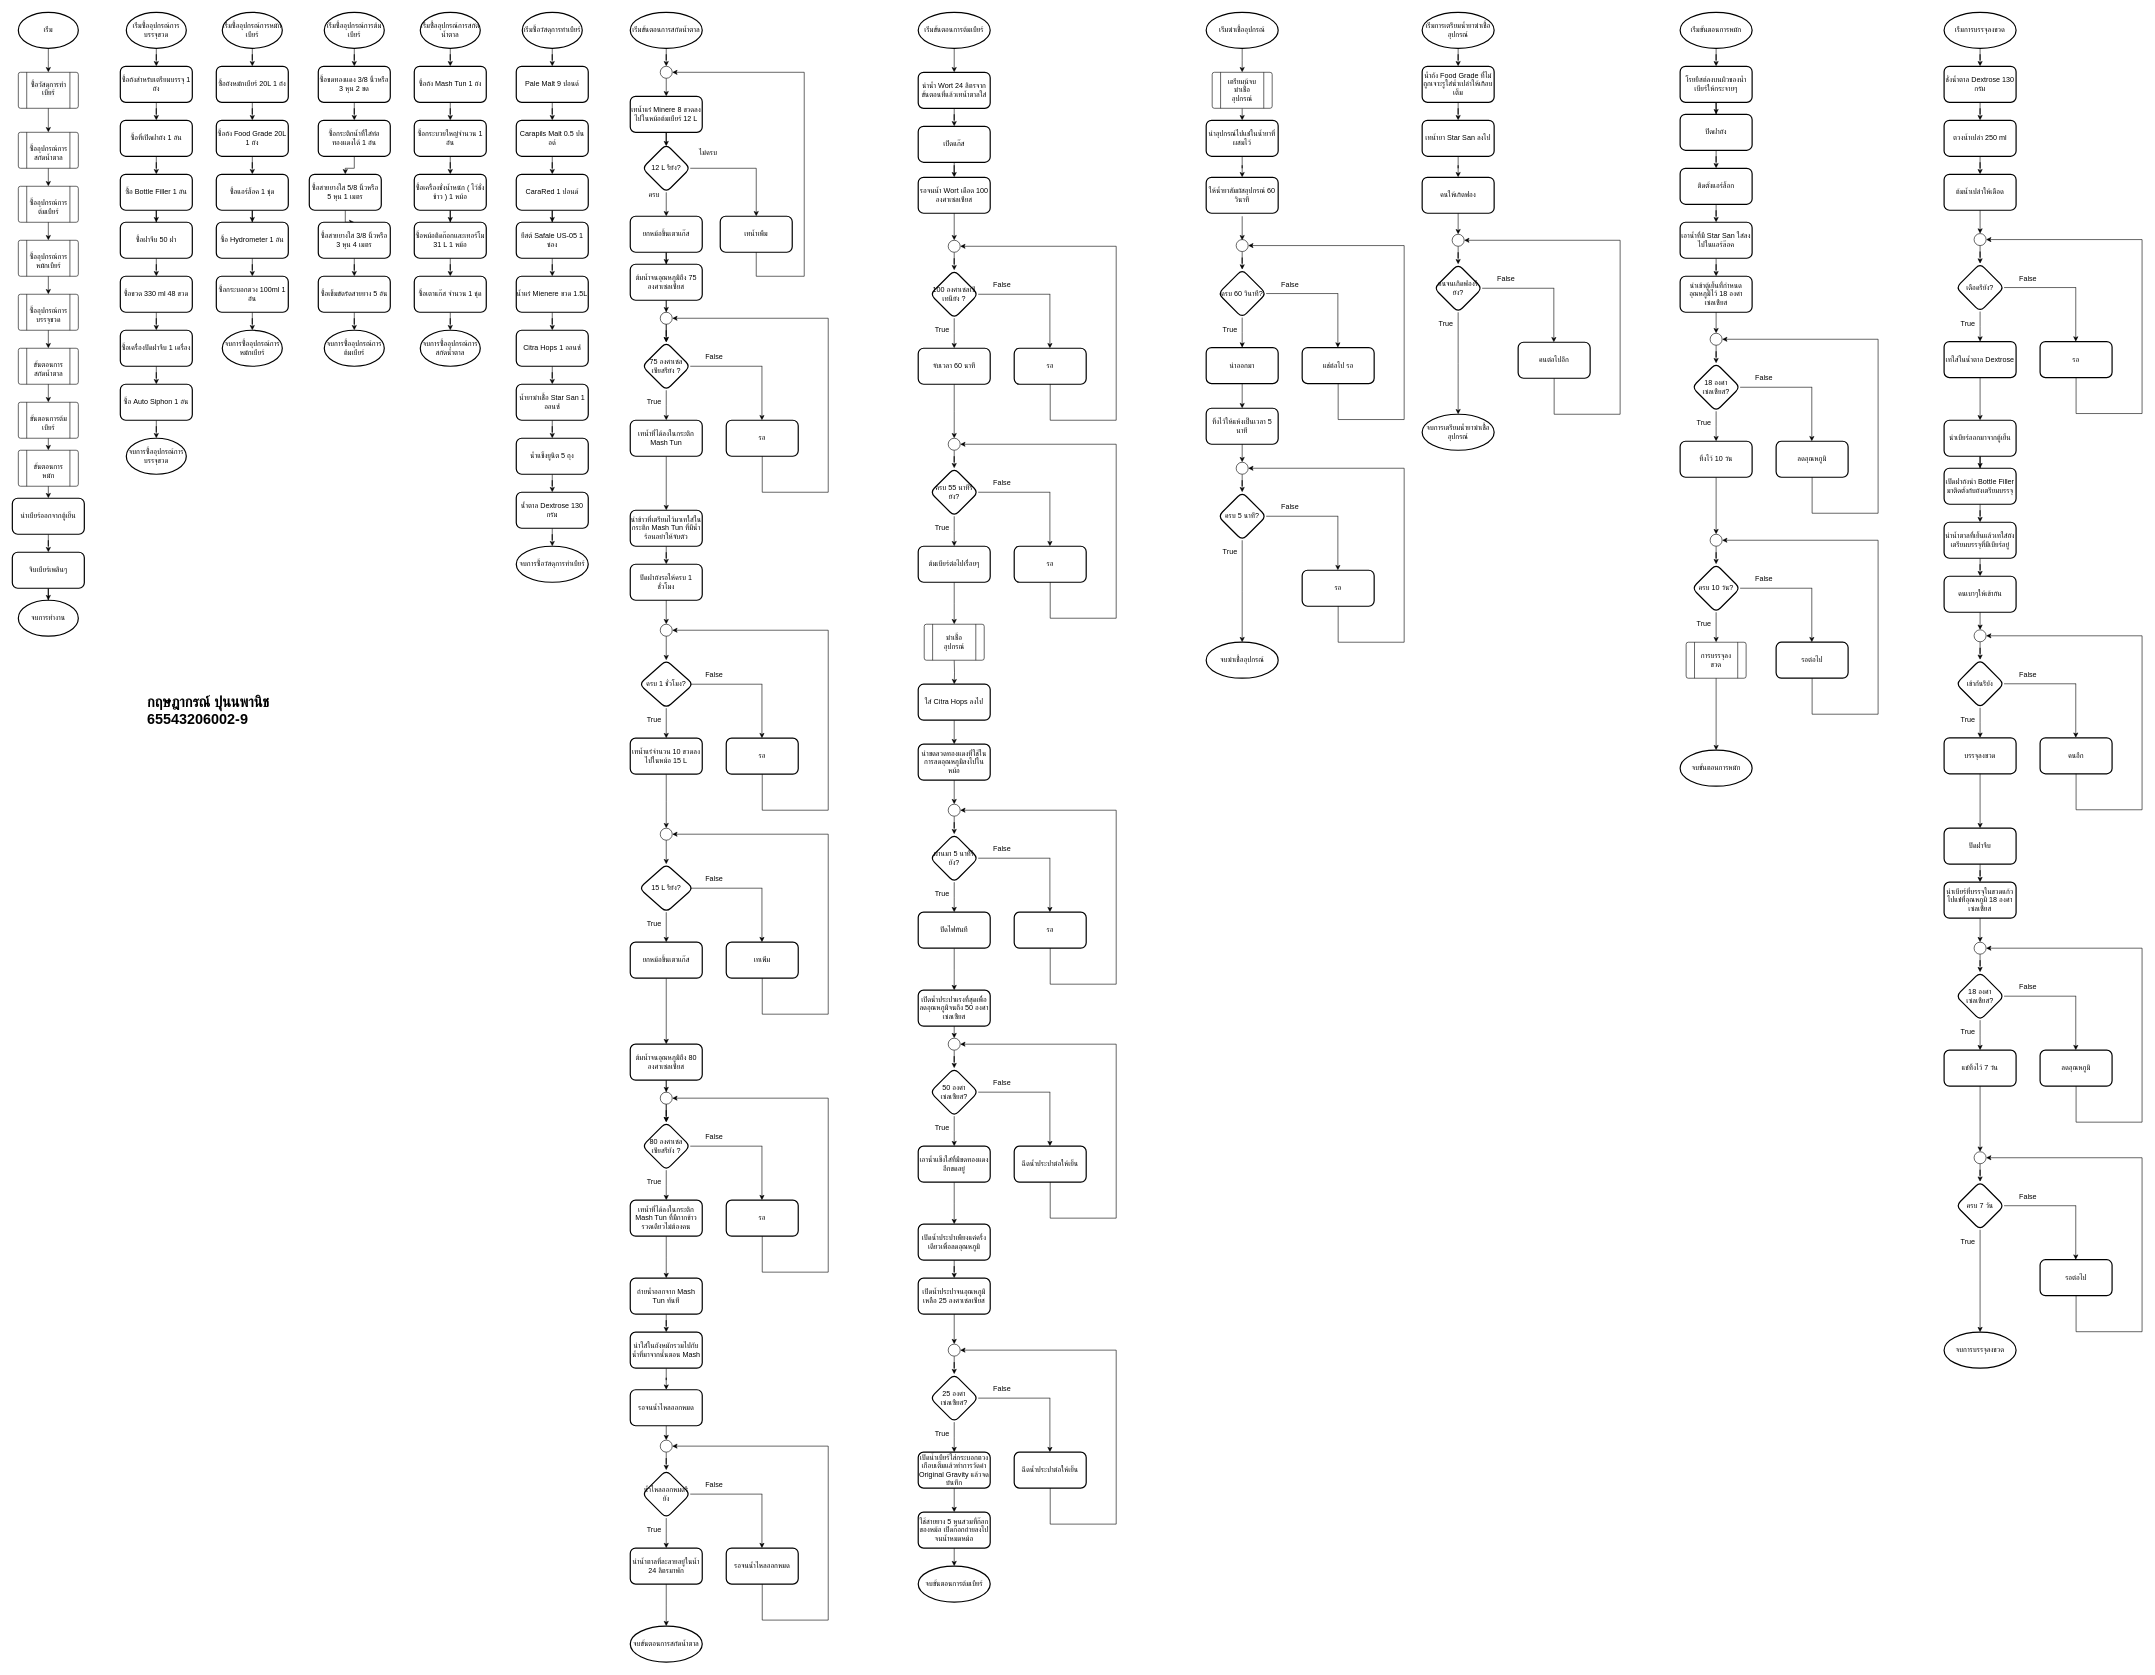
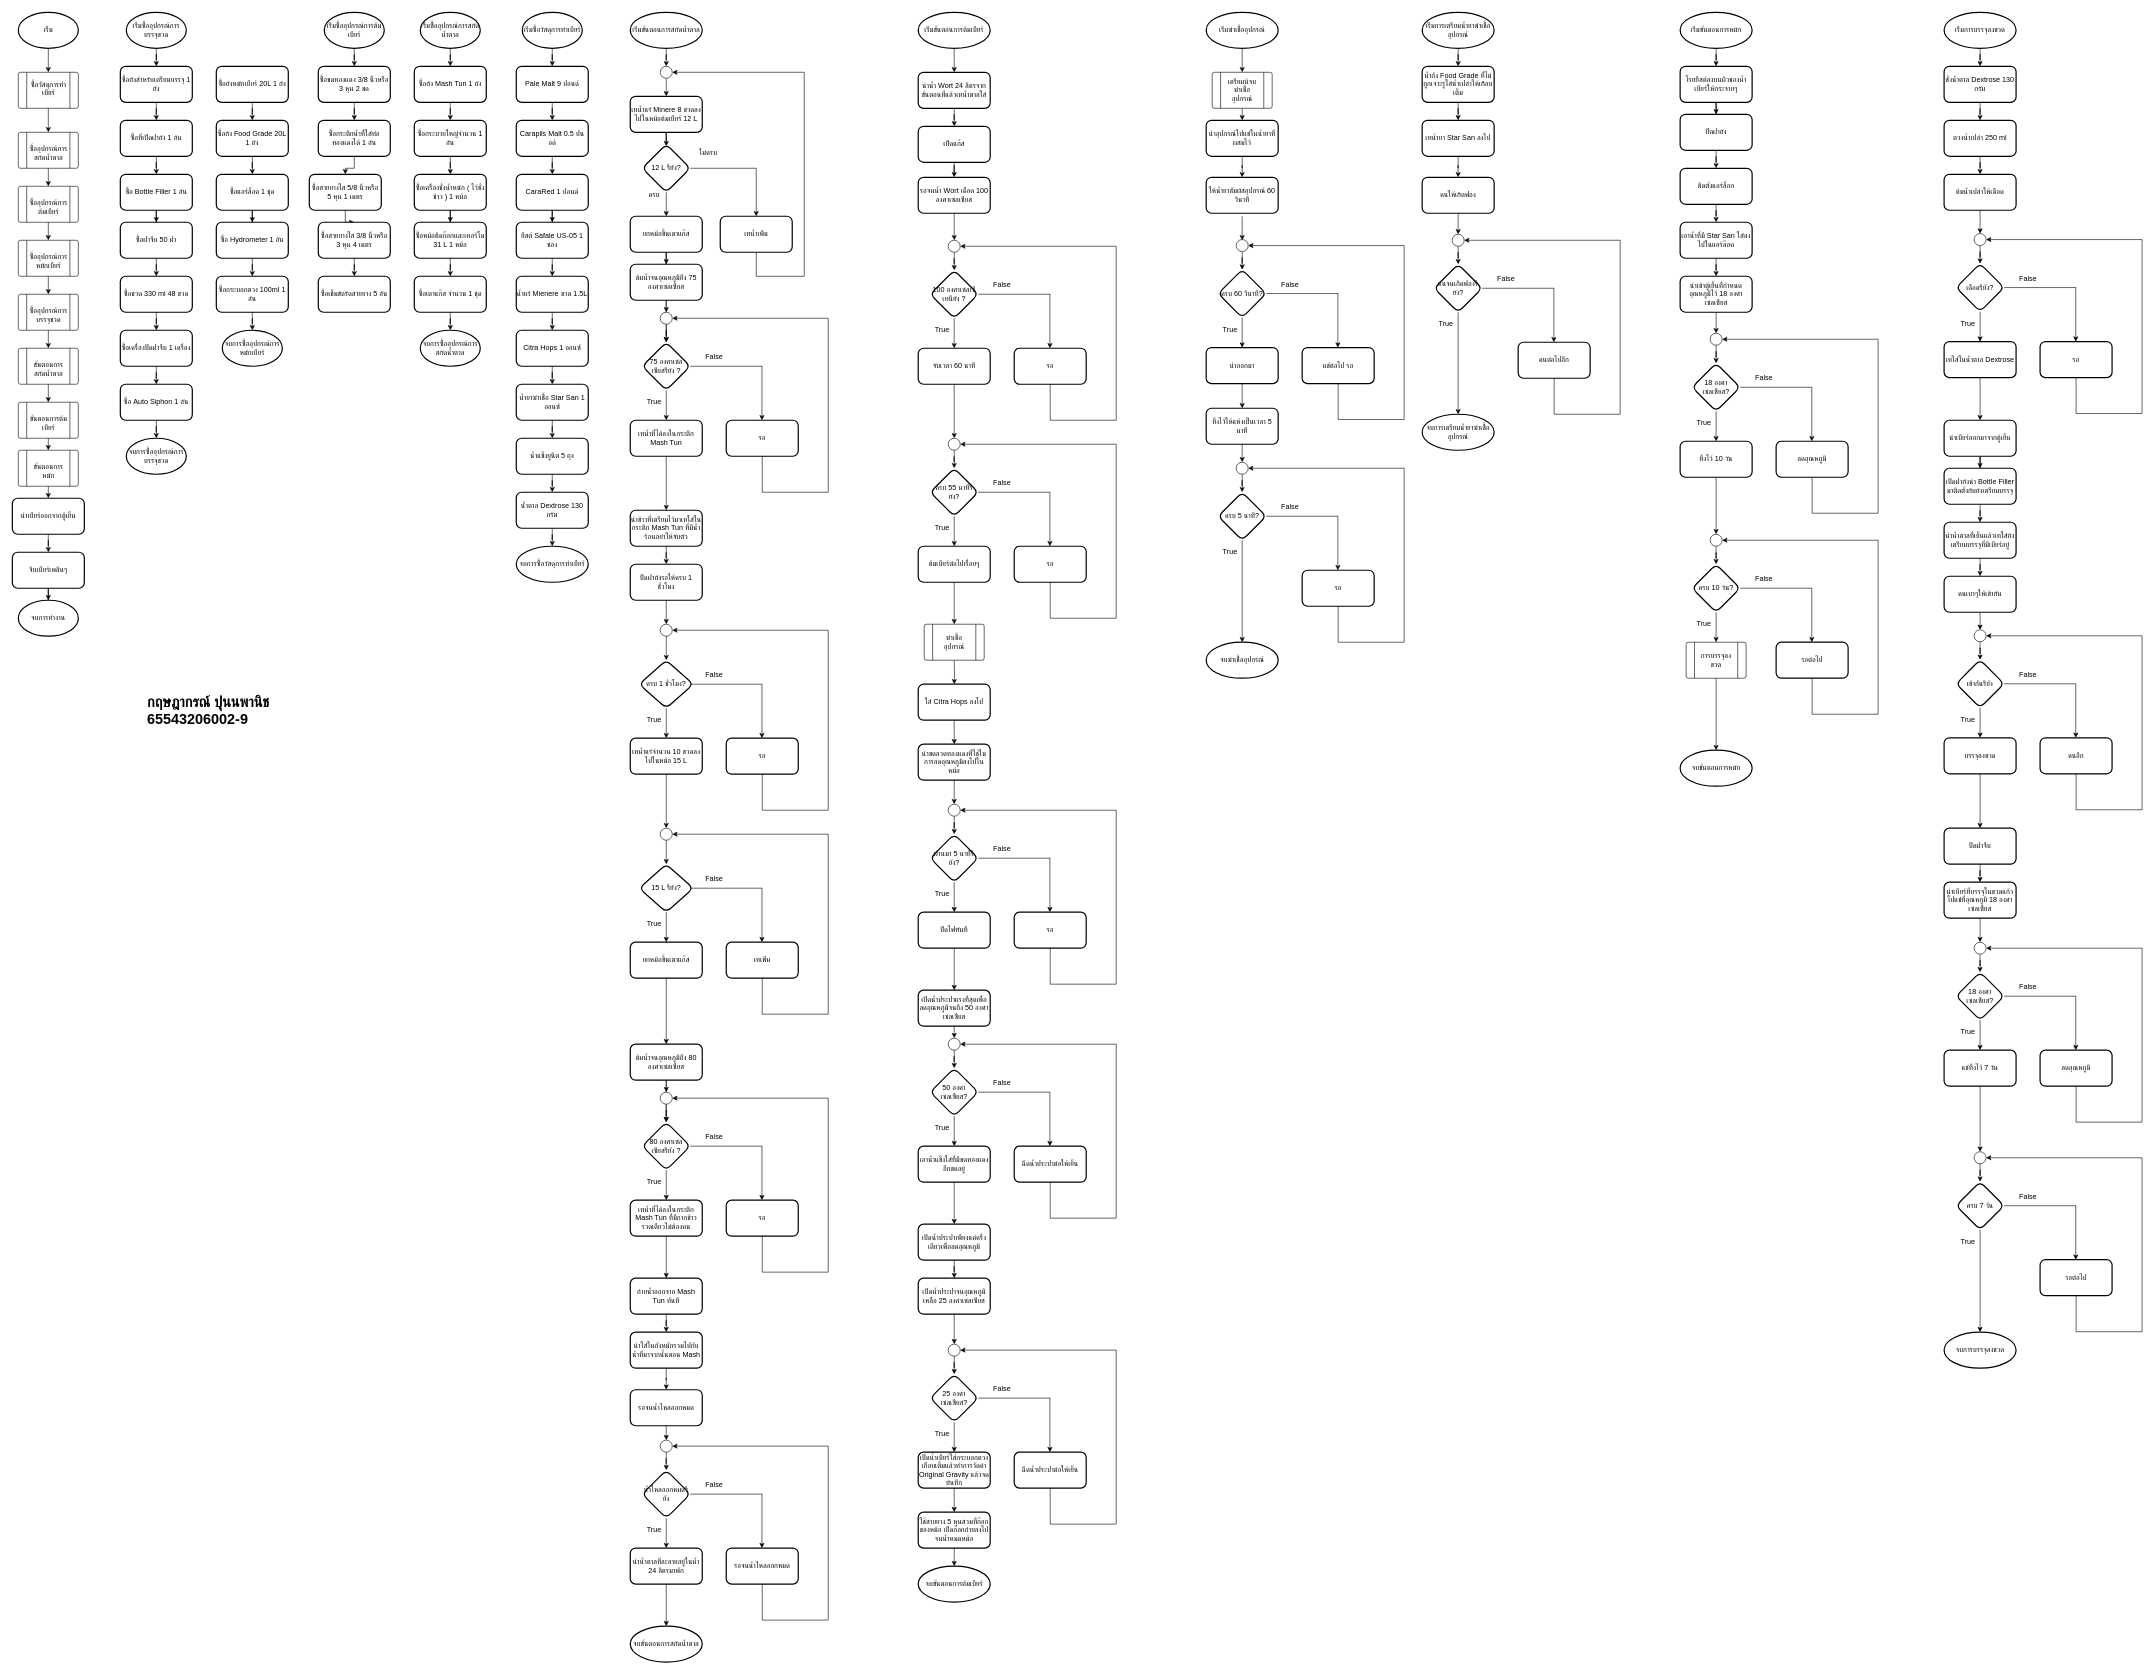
(252, 30) -> none
(252, 59) -> none
(354, 321) -> none
(354, 348) -> none
